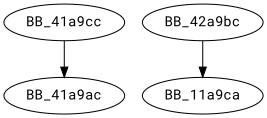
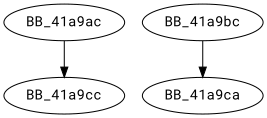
(203, 22) -> (203, 22)
(64, 54) -> (64, 54)
(203, 96) -> (203, 96)
